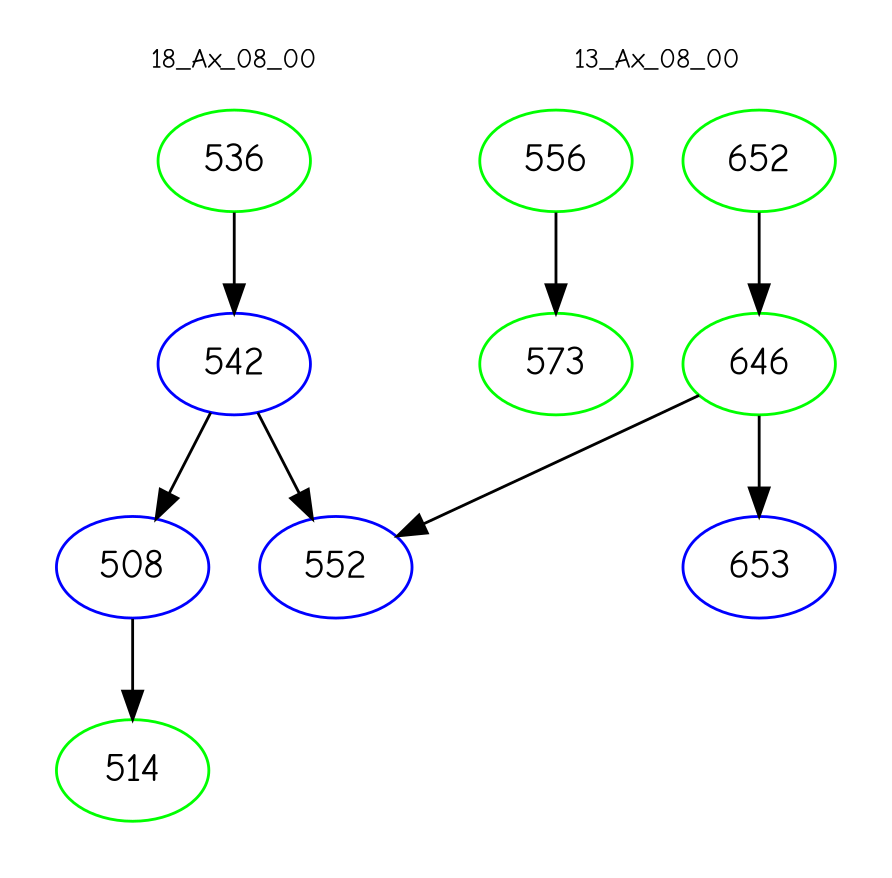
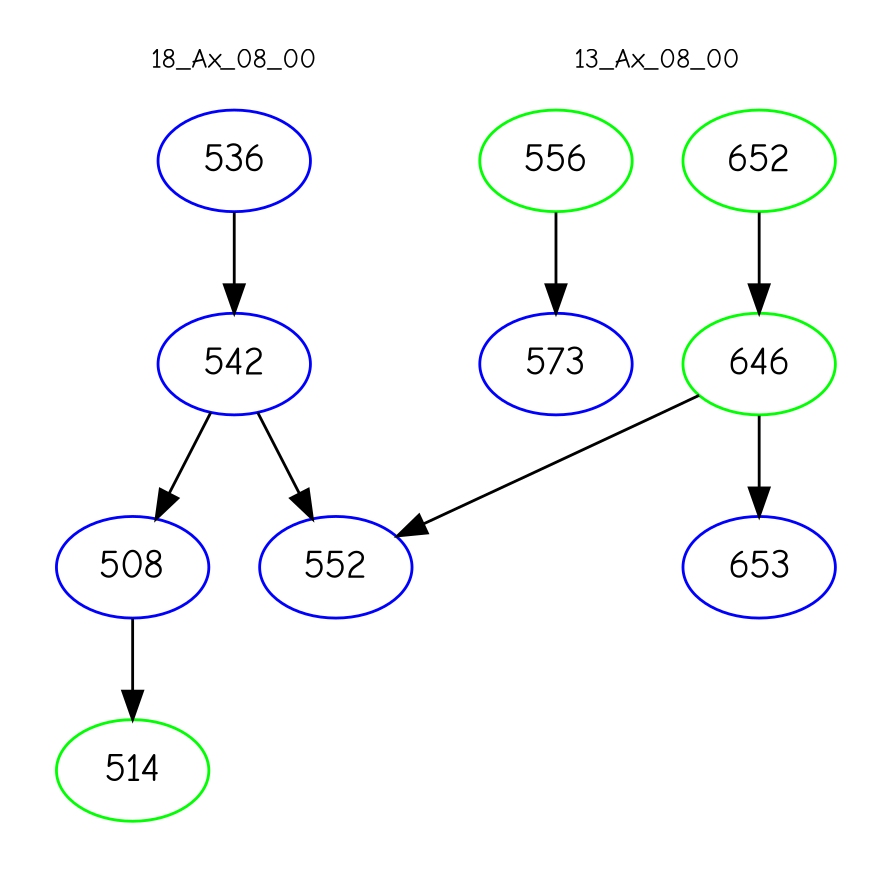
(234, 161) -> (234, 161)
(556, 364) -> (556, 364)
